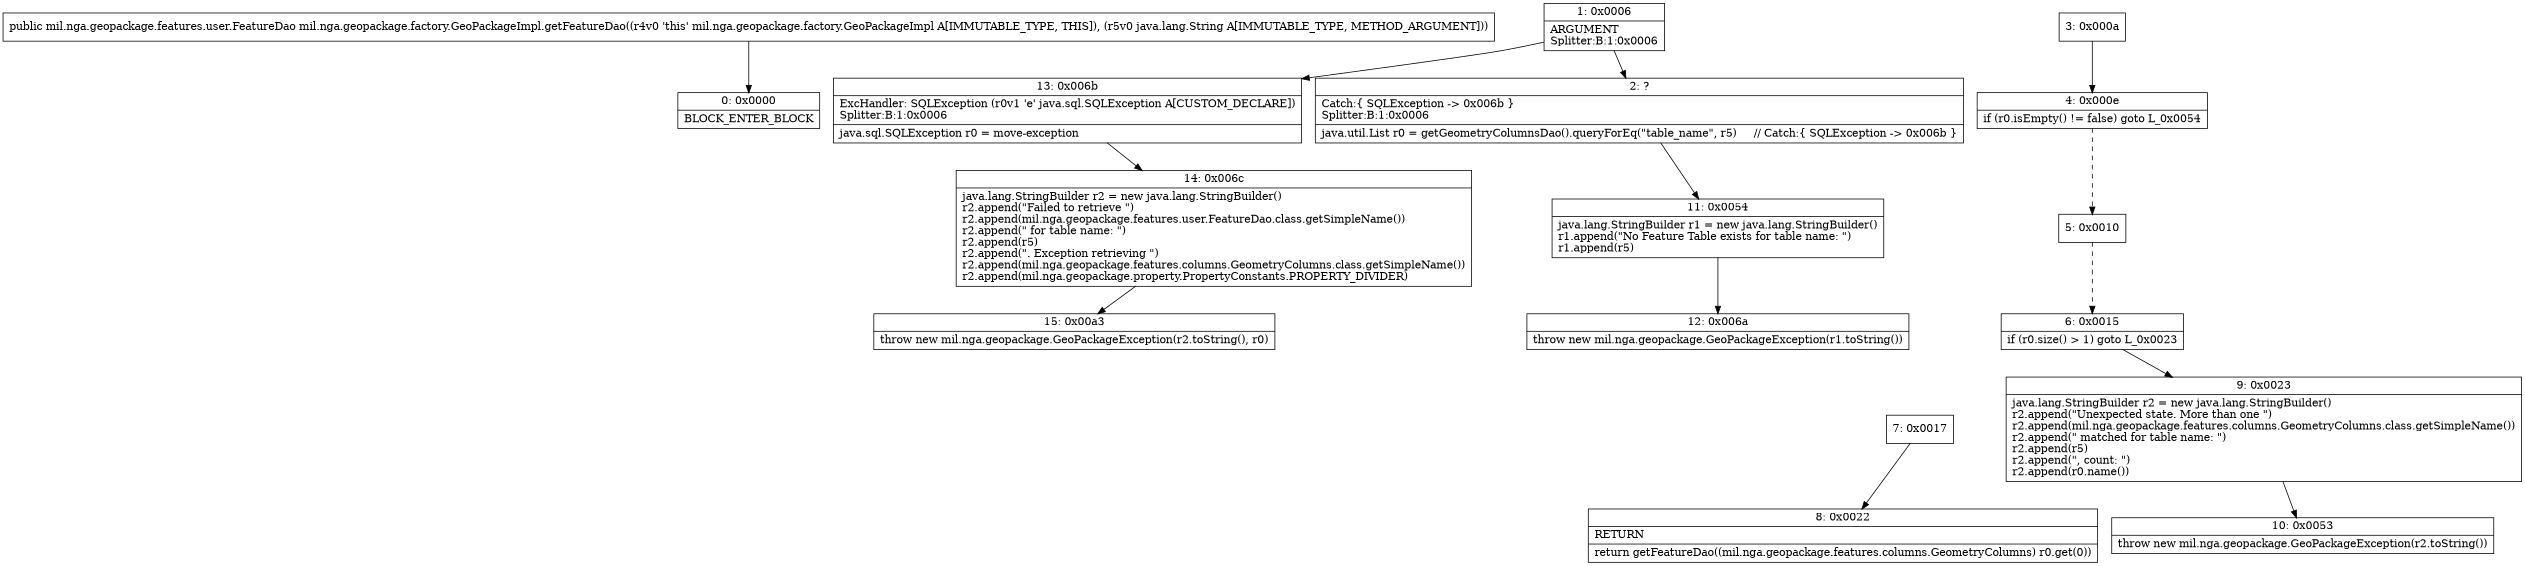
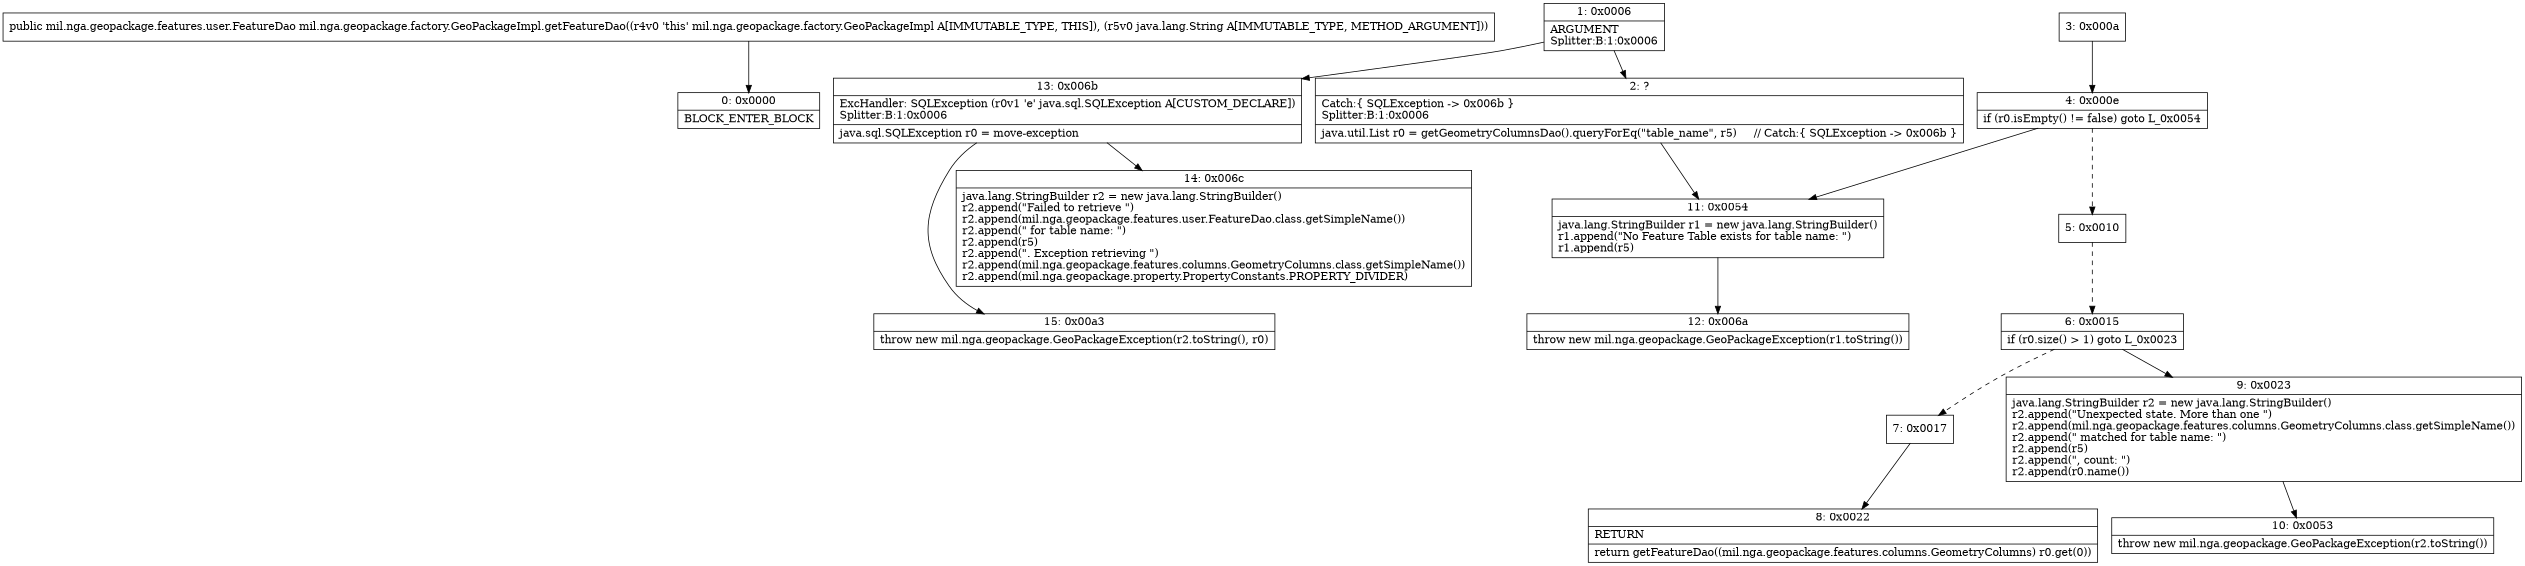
none -> (1927, 163)
(1120, 298) -> (928, 228)
none -> (1998, 378)
